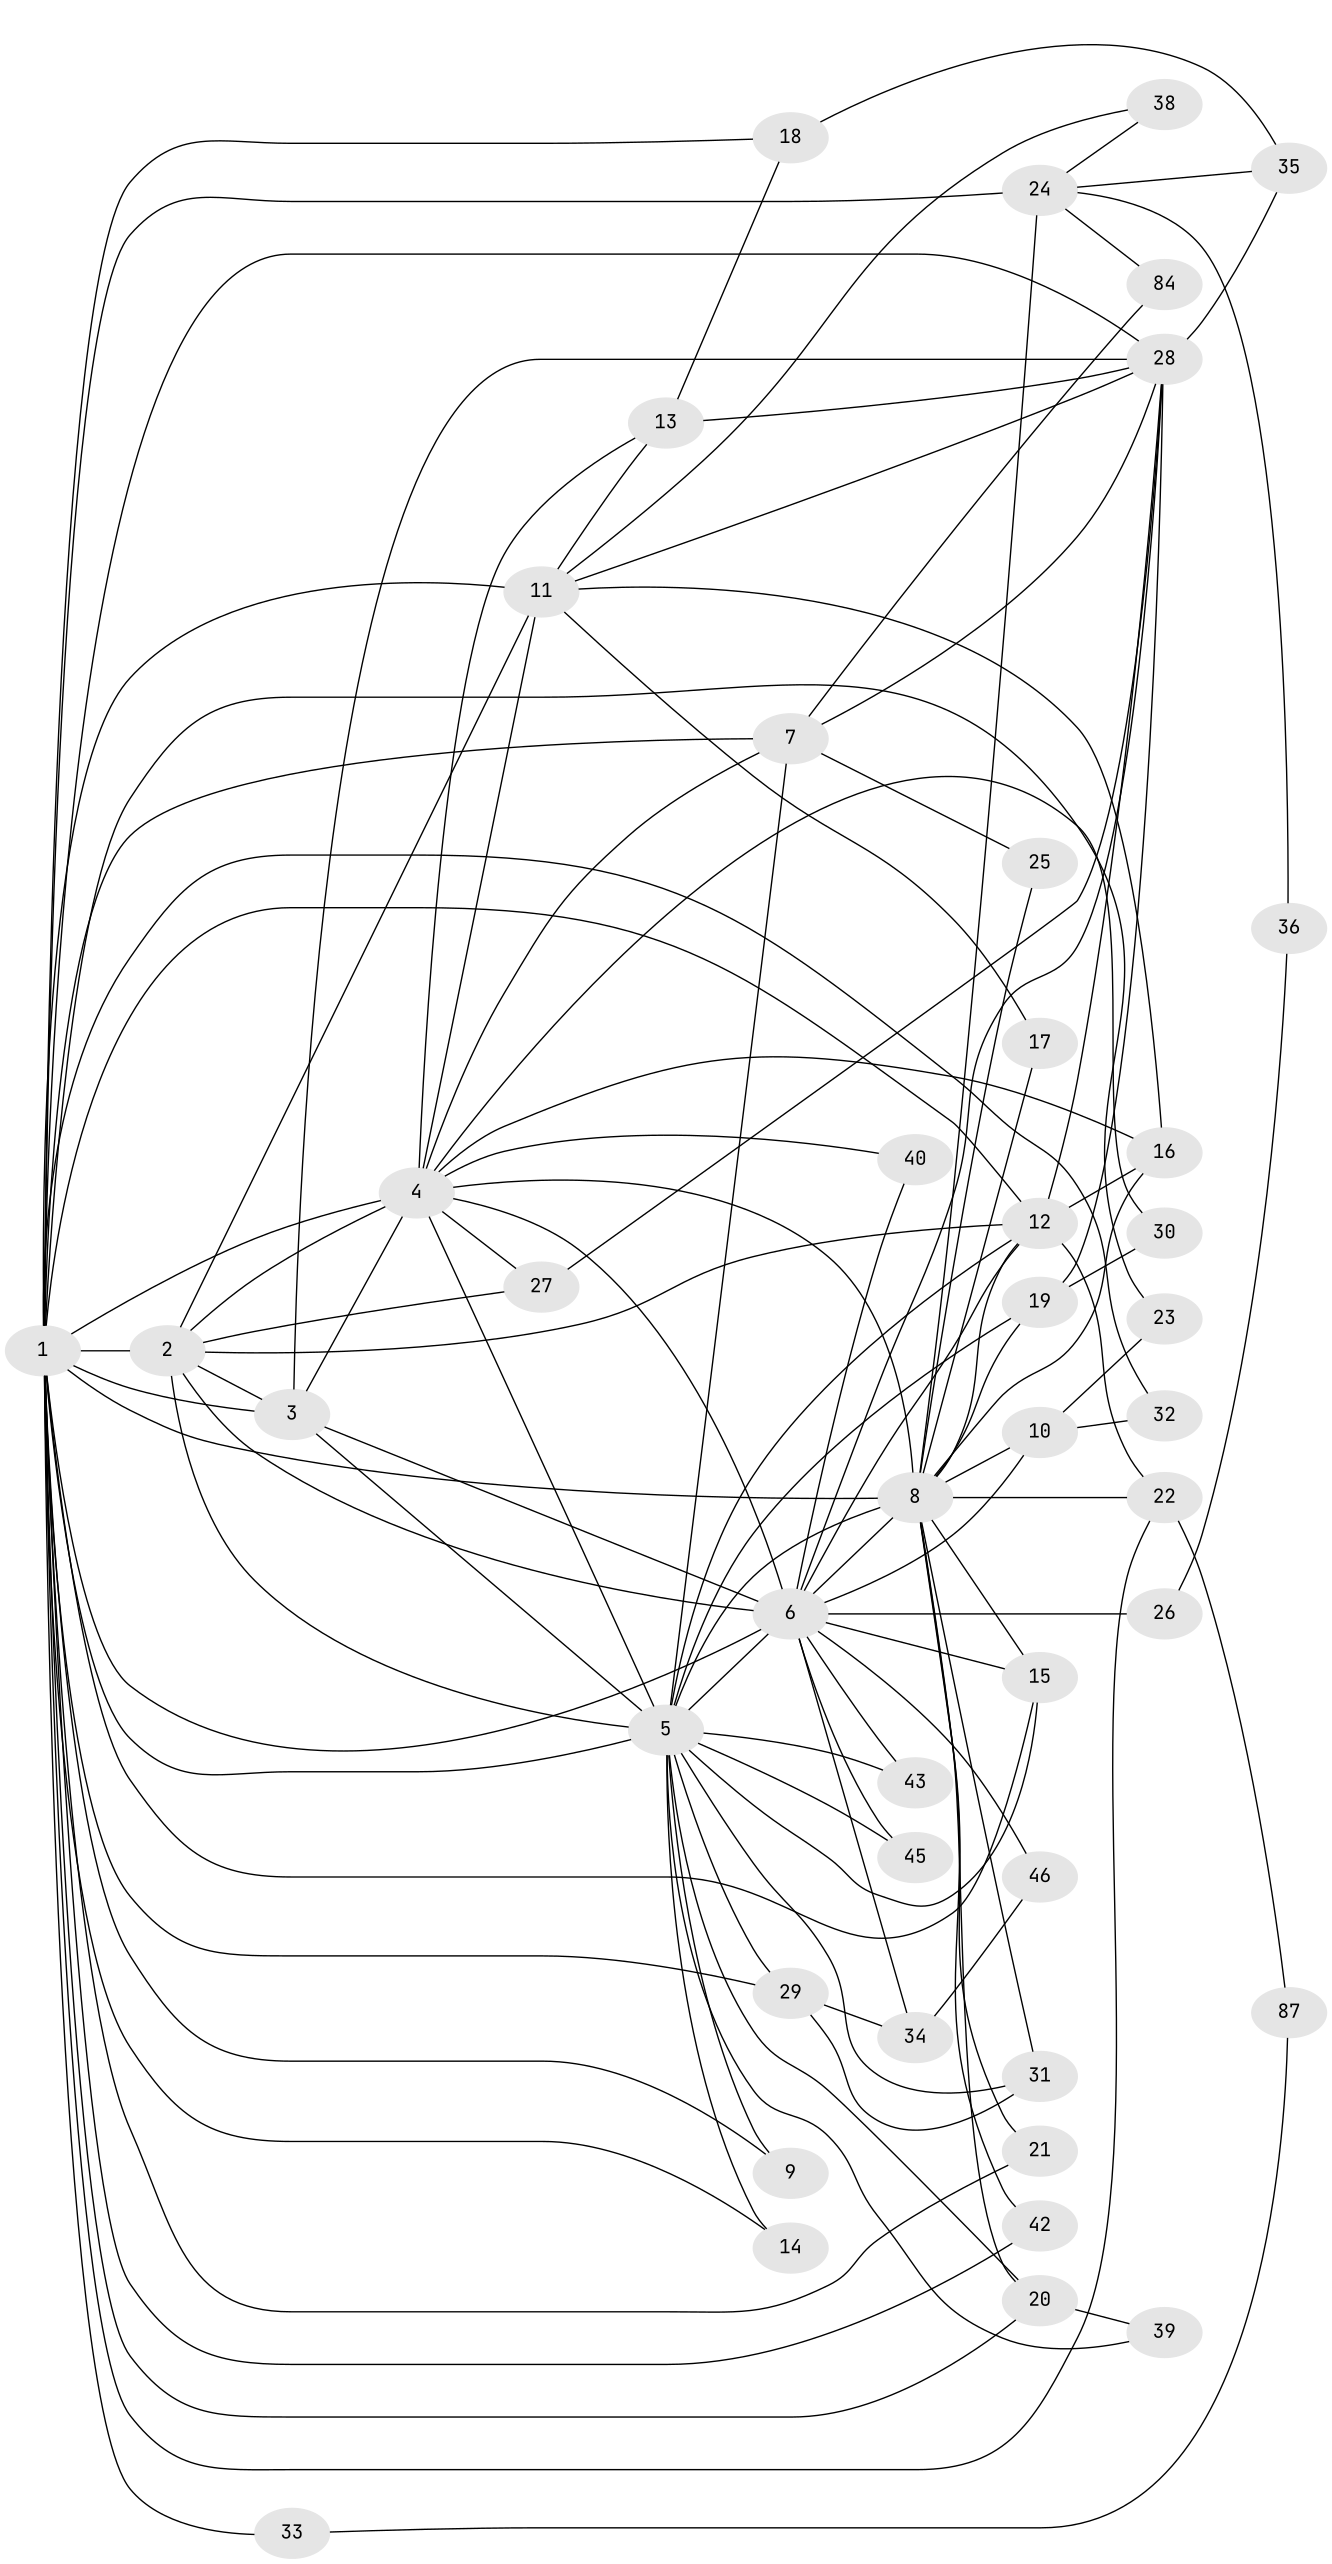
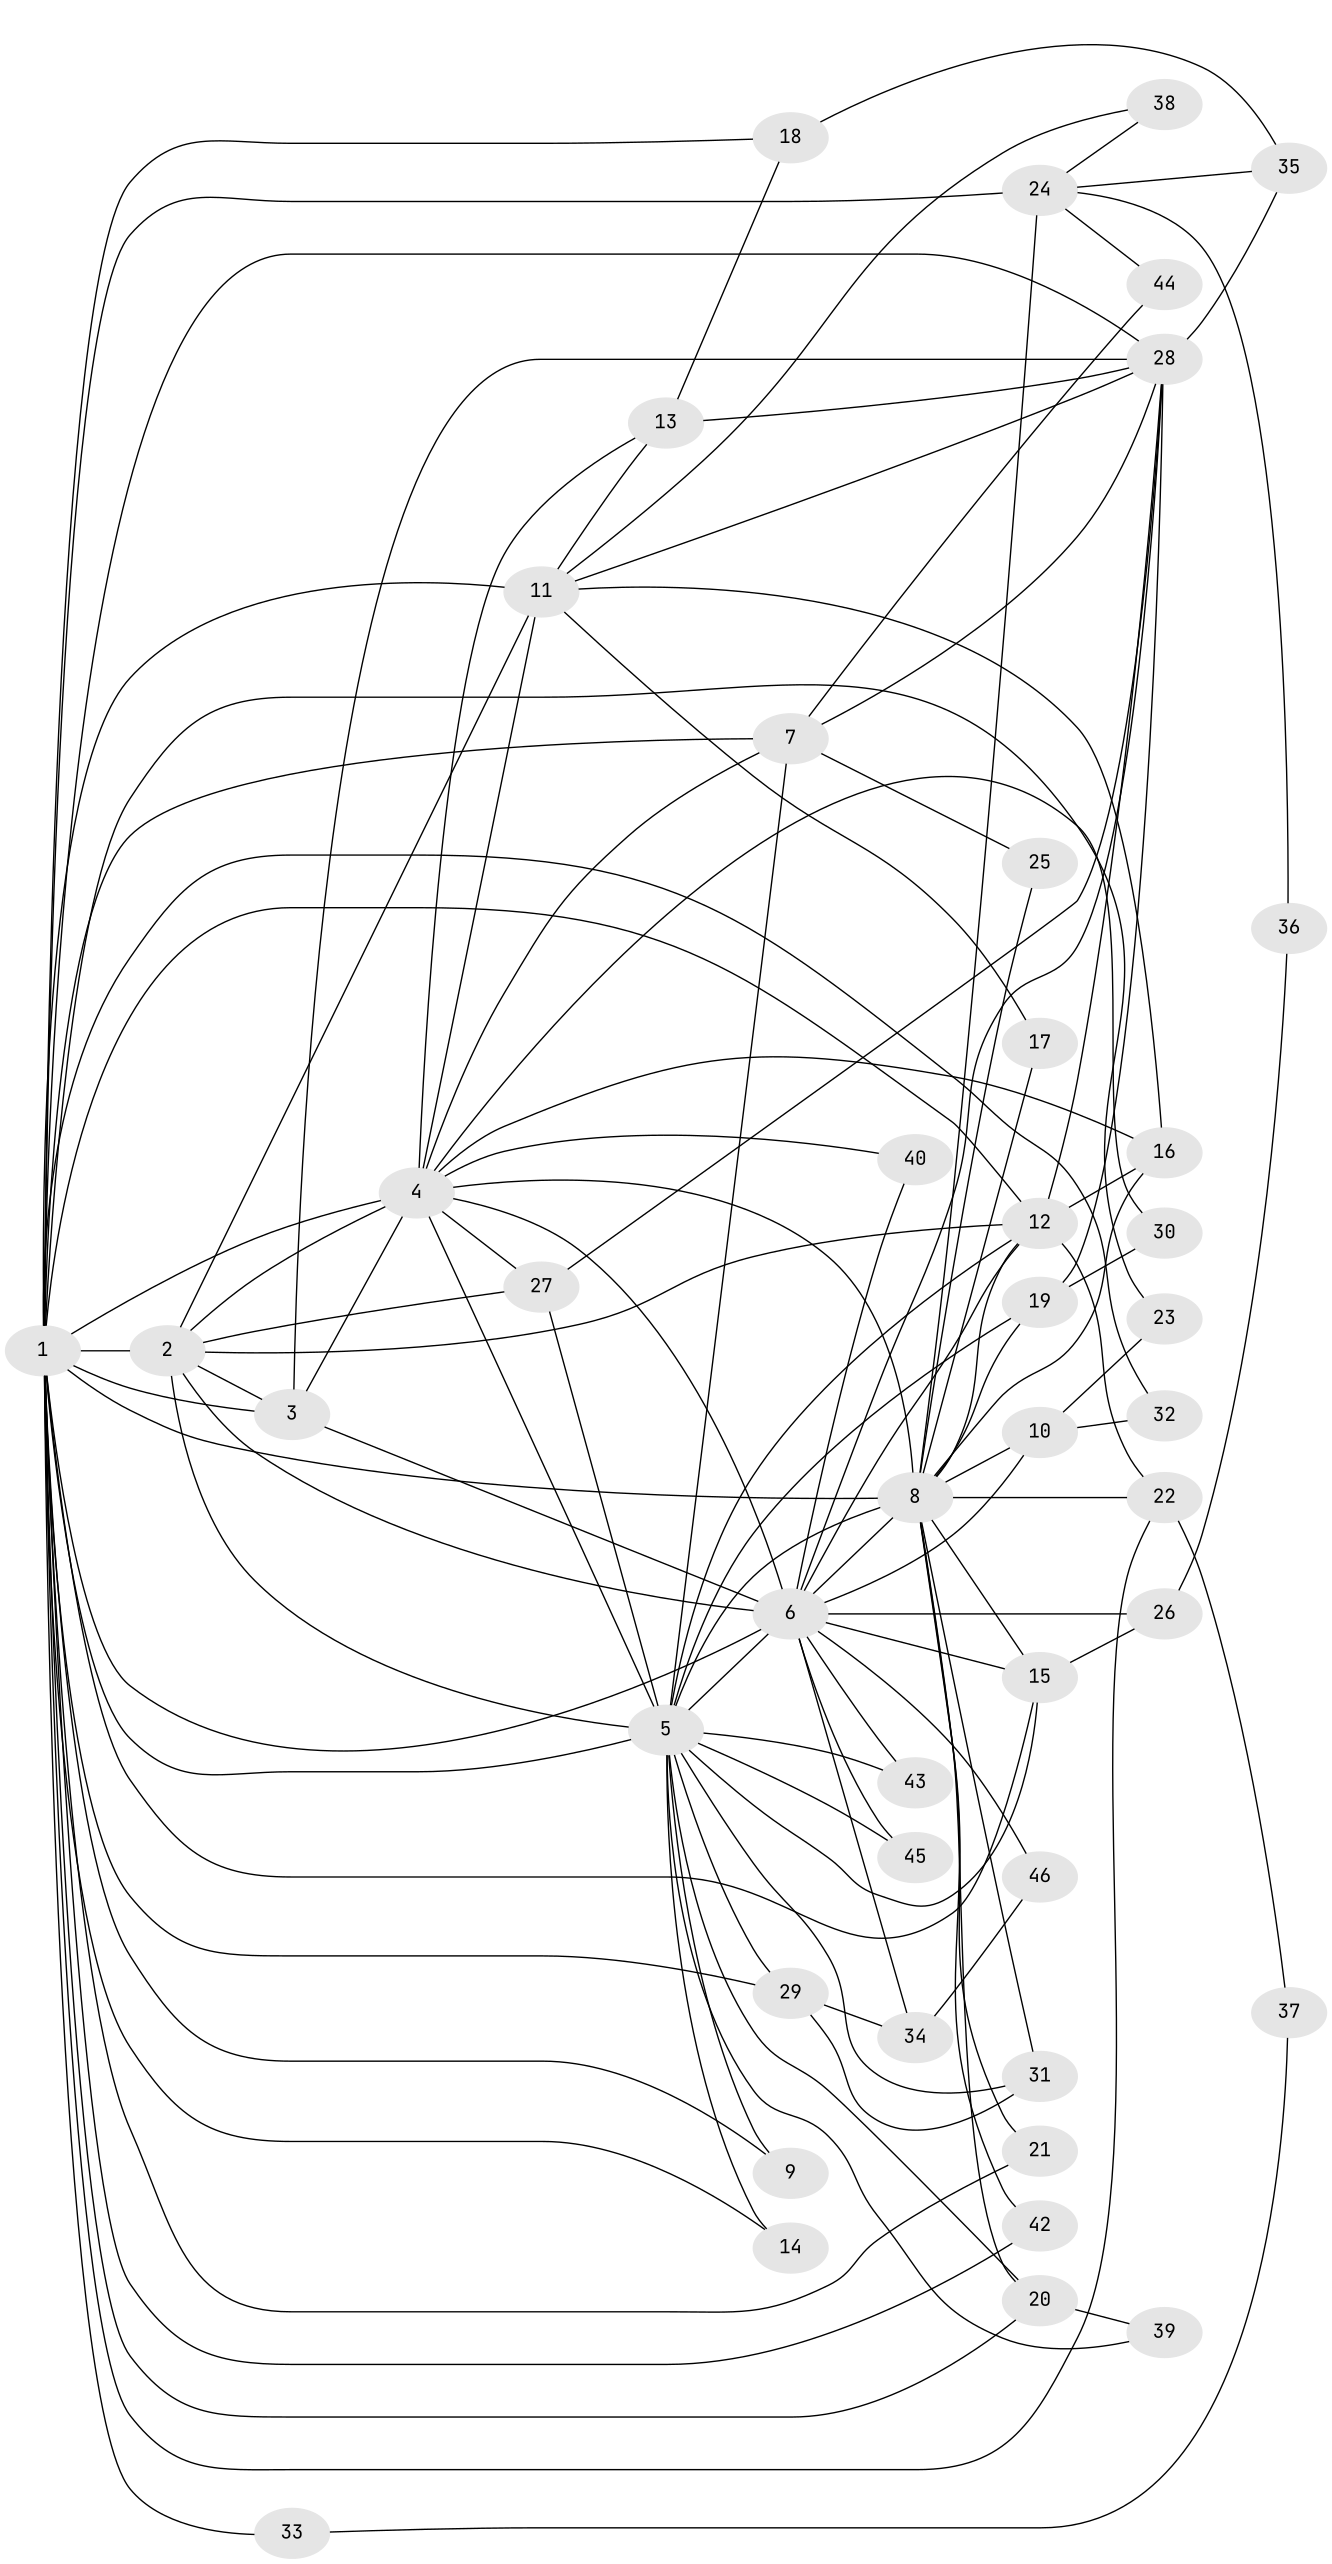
(1165, 285) -> (1165, 285)
(479, 1572) -> (604, 1509)
none -> (1102, 1646)
(1289, 2013) -> (1289, 2013)
